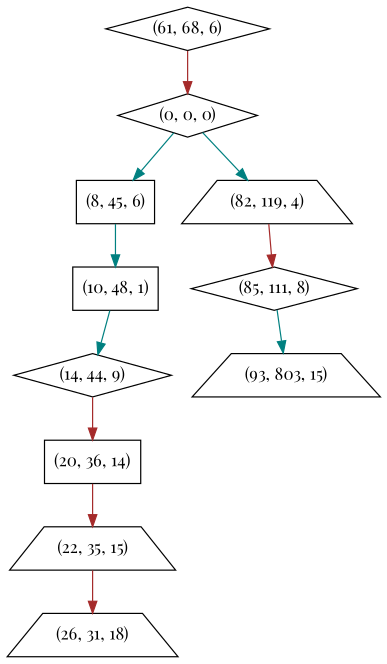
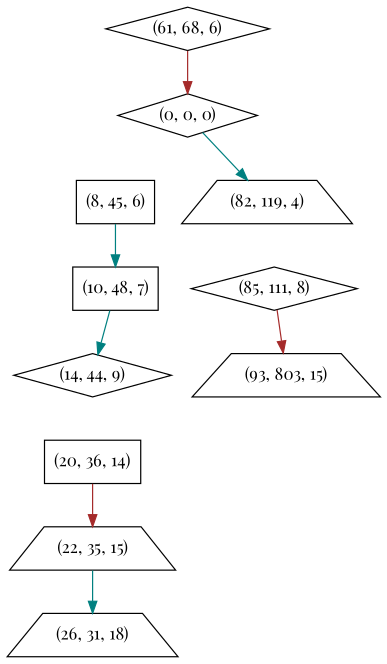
(157, 152) -> none
(270, 239) -> none
(115, 289) -> (115, 289)
(279, 325) -> (279, 325)
(93, 413) -> none
(93, 586) -> (93, 586)
